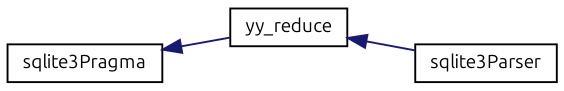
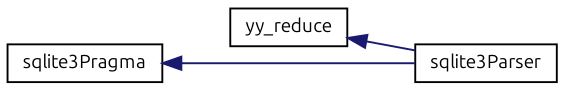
(205, 42) -> (298, 63)
